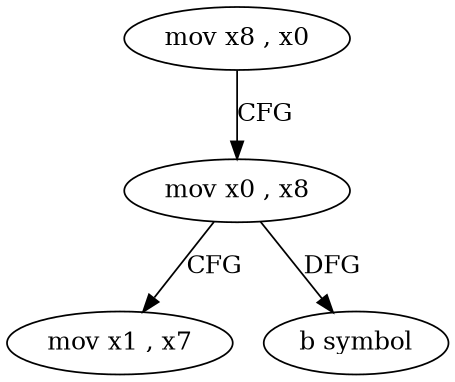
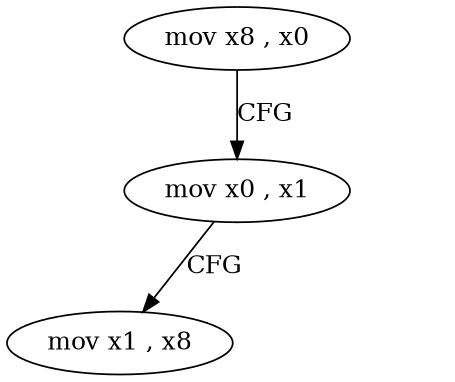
(237, 191) -> (237, 191)
(120, 343) -> (120, 343)
(356, 343) -> none
